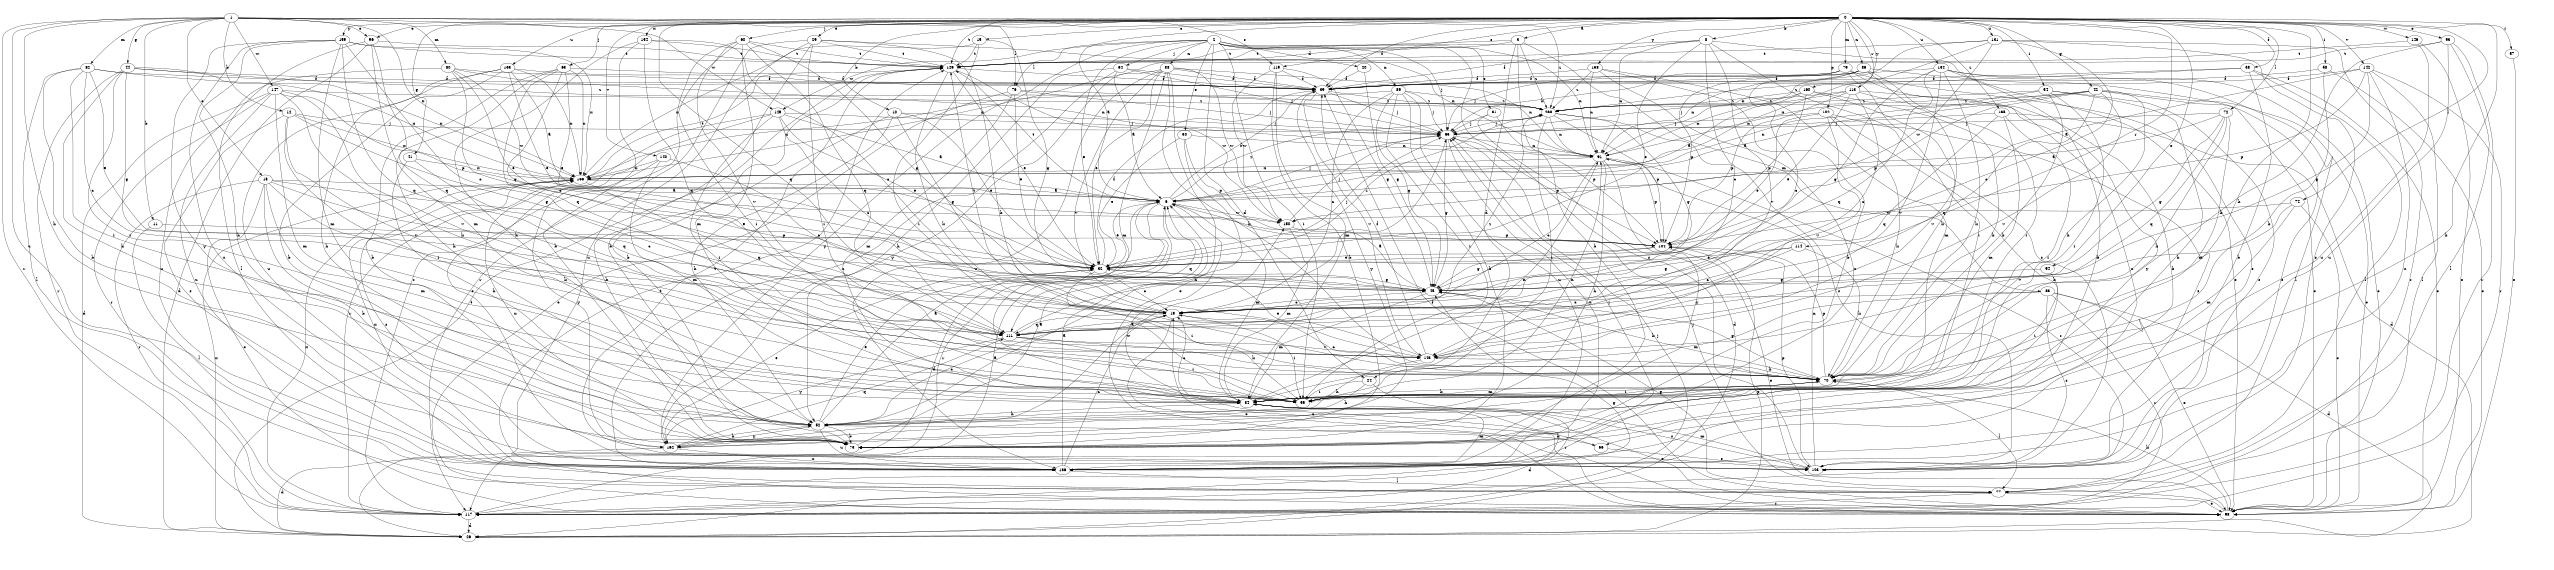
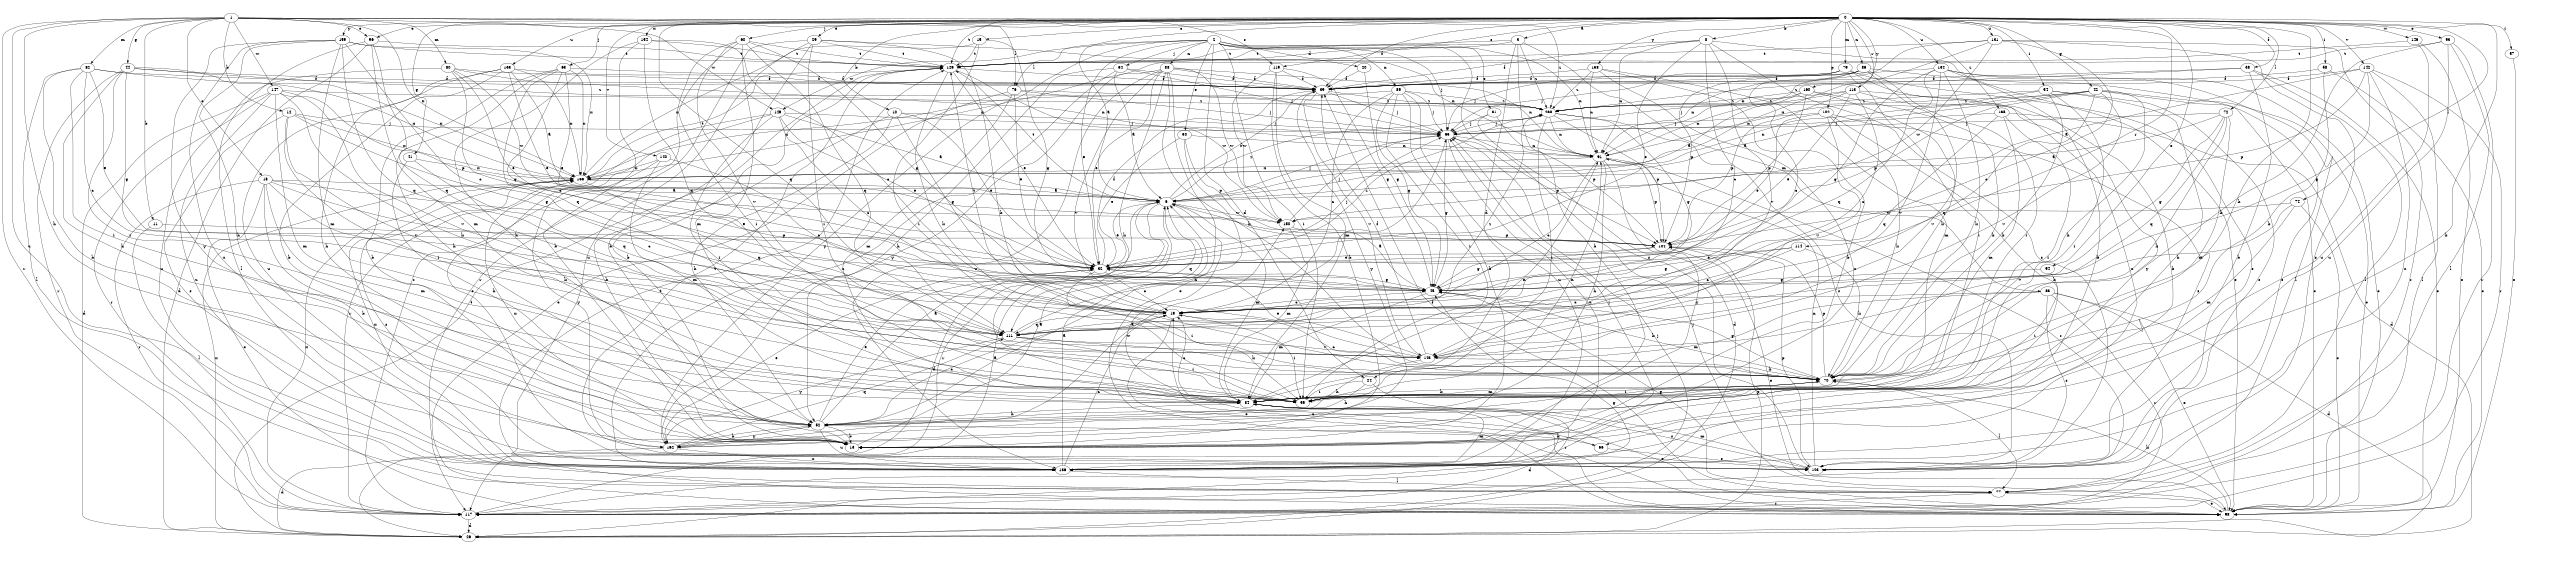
(1542, 101) -> (1542, 101)
(1124, 235) -> (1124, 235)
(852, 448) -> (852, 448)
